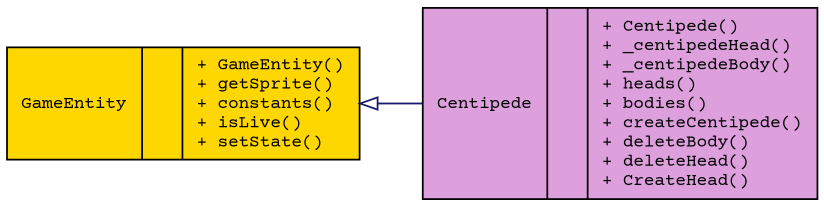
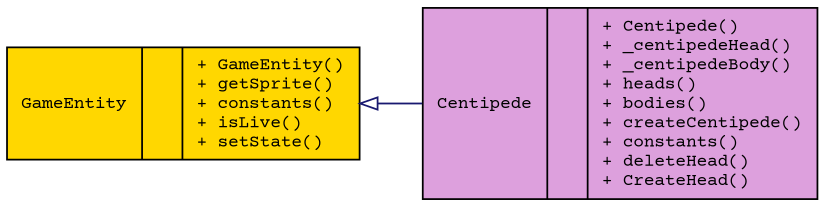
(676, 141) -> (671, 141)
